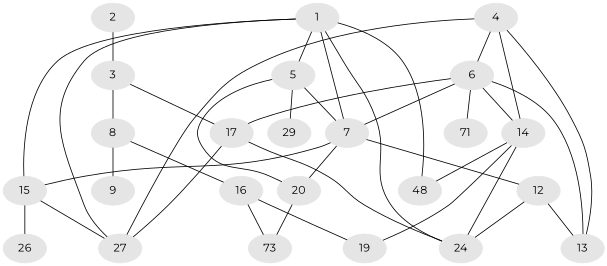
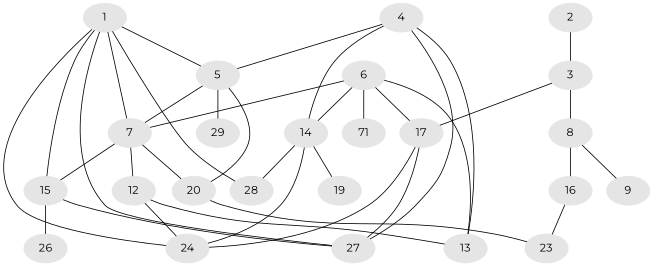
(484, 47) -> (310, 46)
(420, 191) -> (252, 191)
(303, 220) -> none
(270, 248) -> (546, 248)
